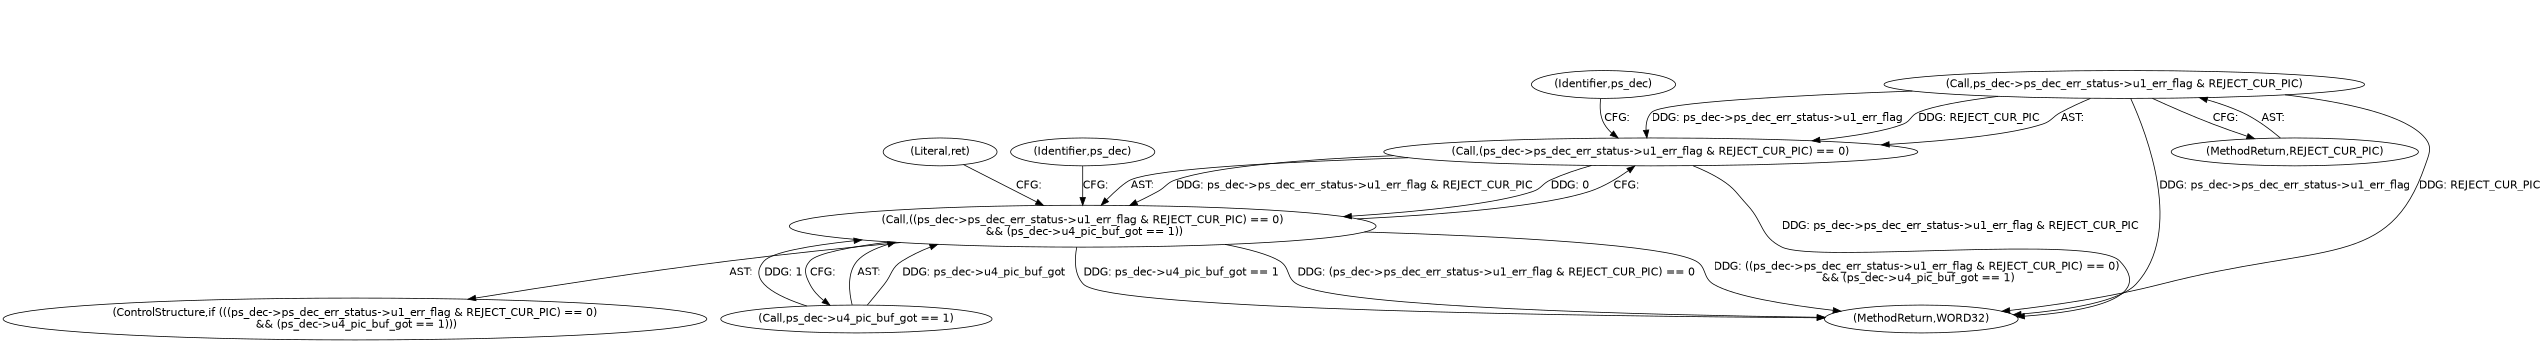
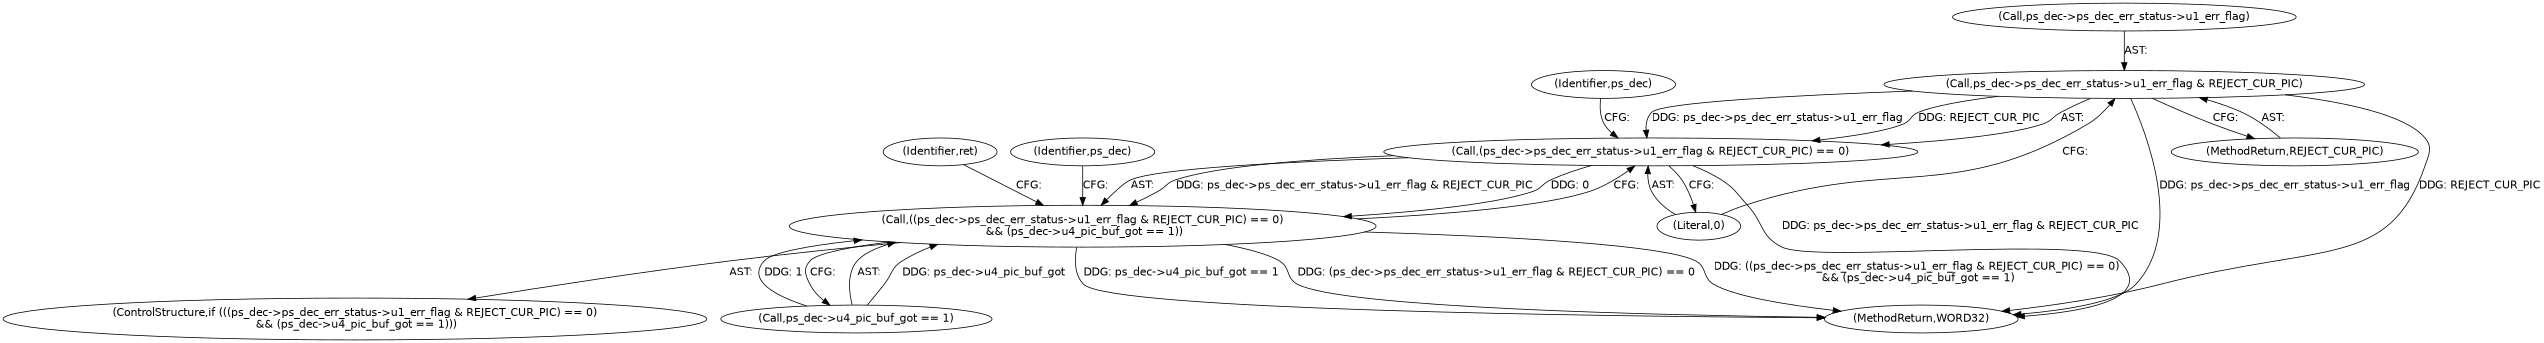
none -> (2124, 17)
(940, 152) -> (940, 152)
none -> (1699, 226)
